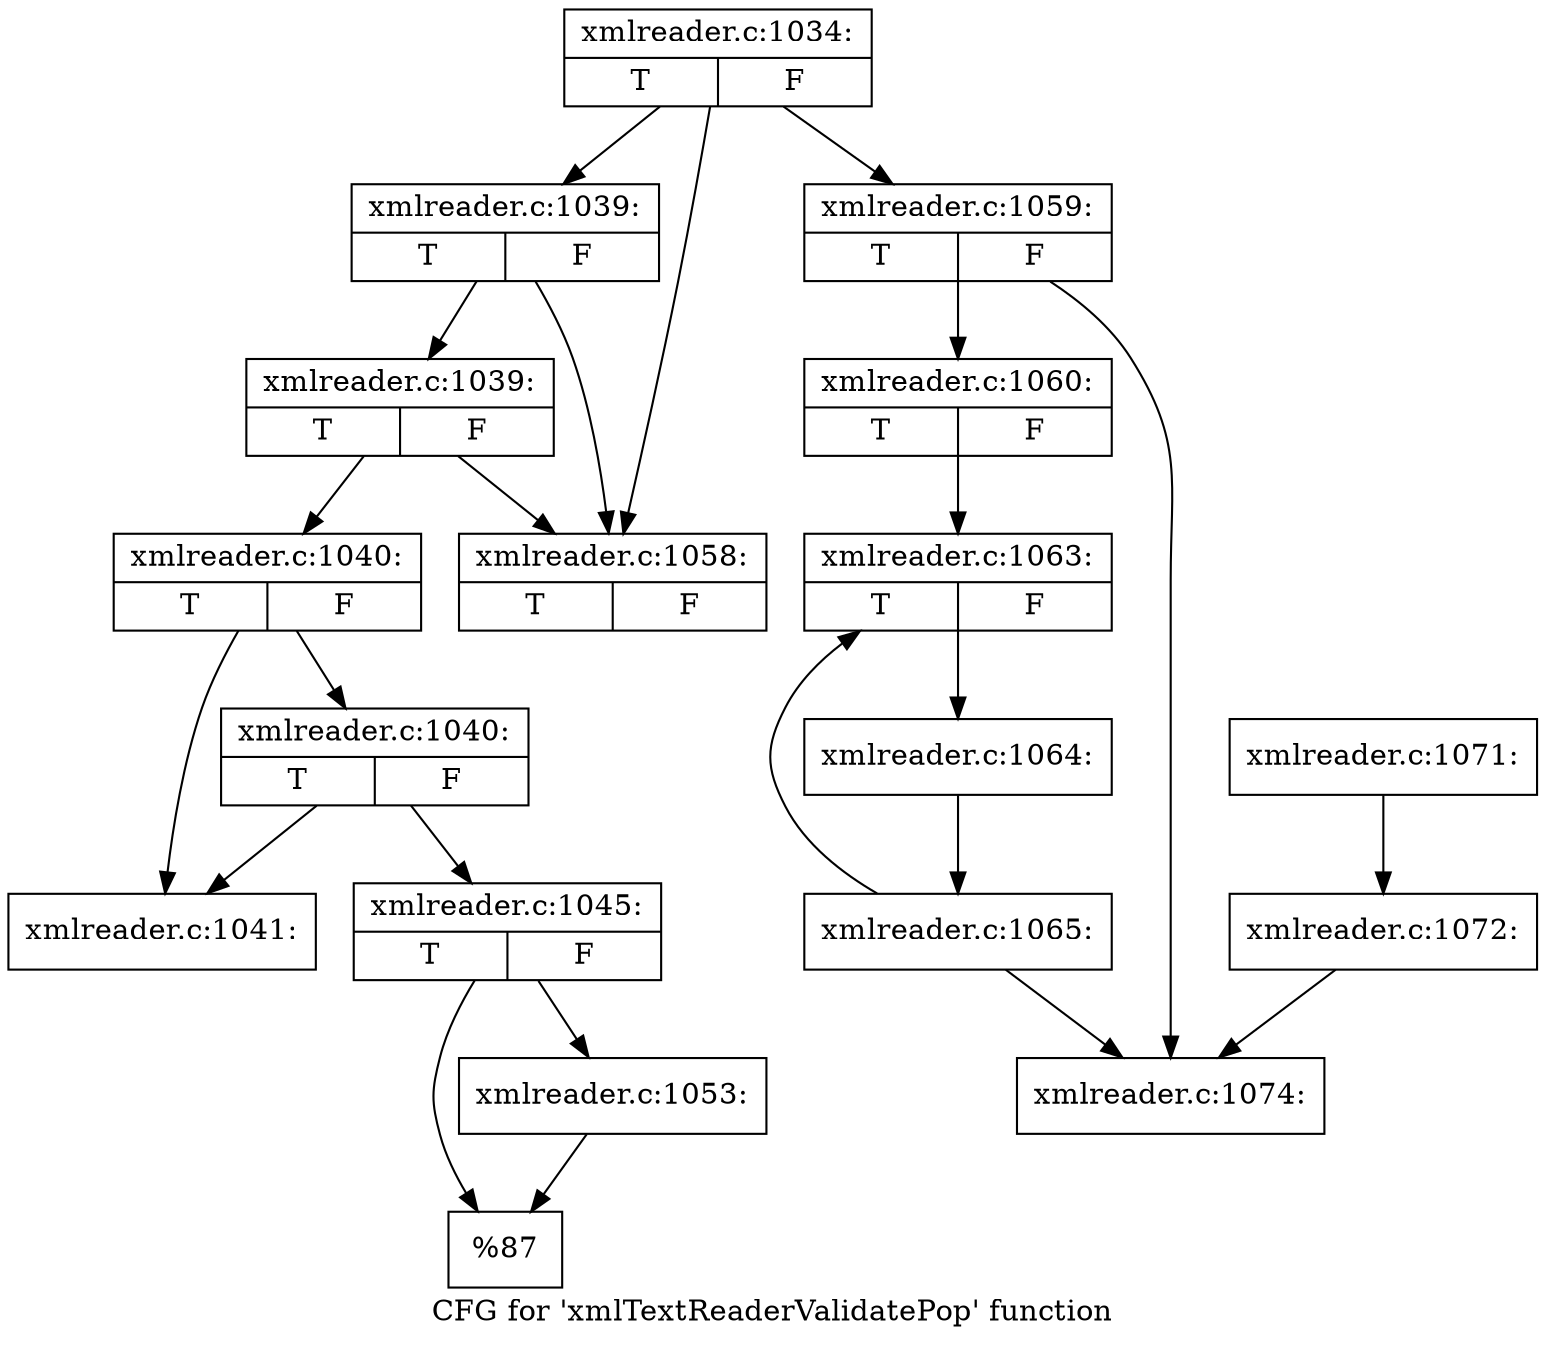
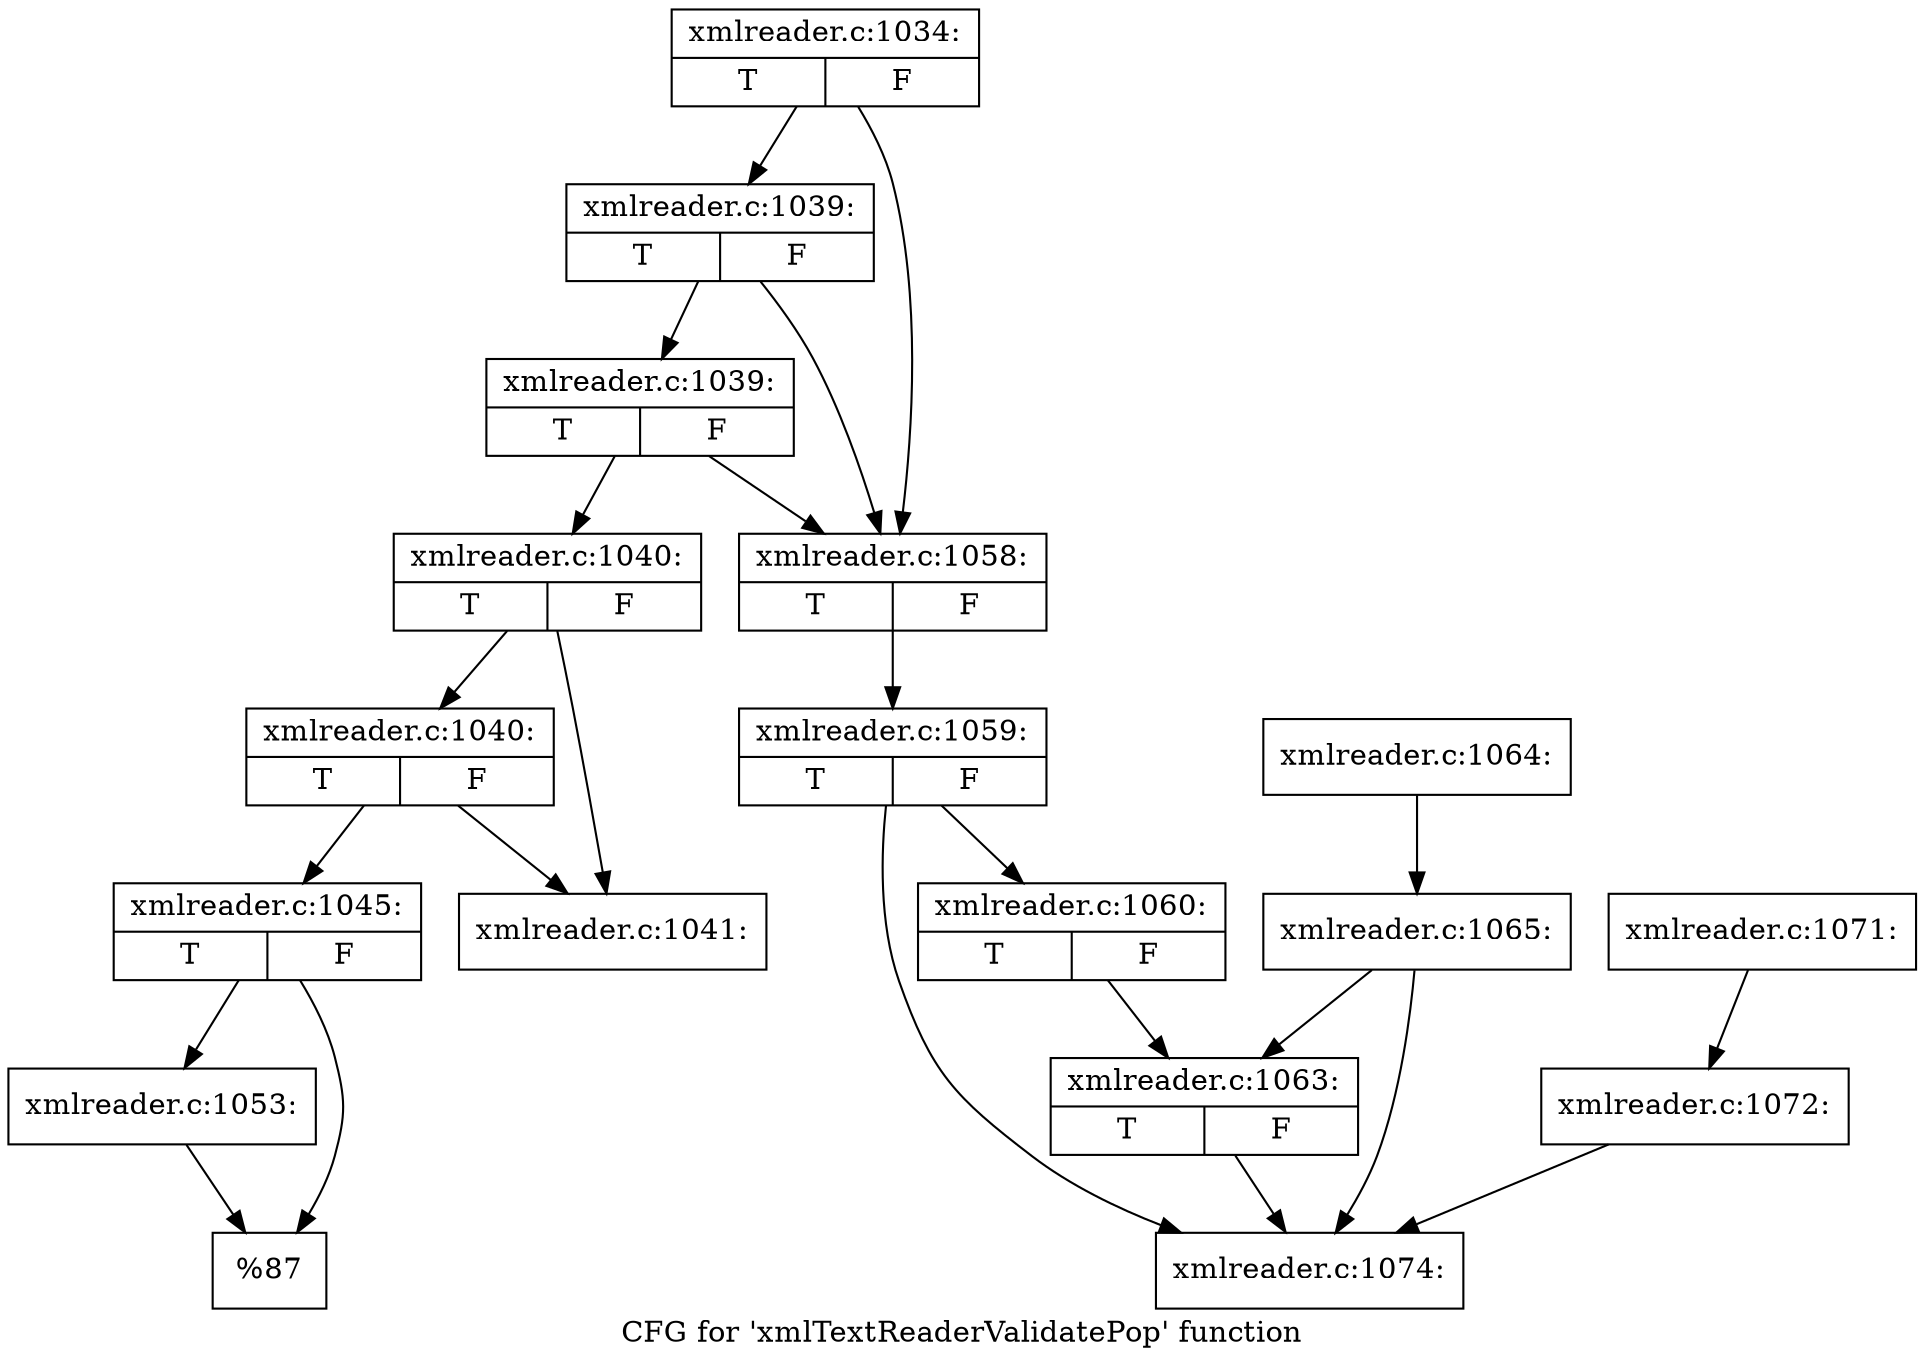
(829, 139) -> (893, 659)
(958, 664) -> (1255, 1185)
